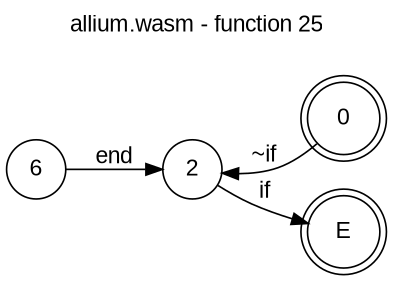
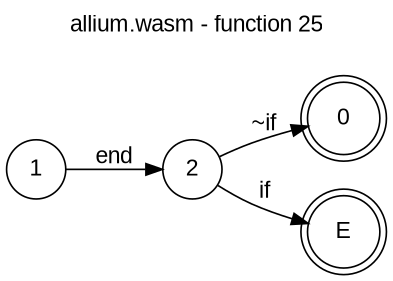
(281, 167) -> (255, 142)
(36, 169) -> (36, 169)
